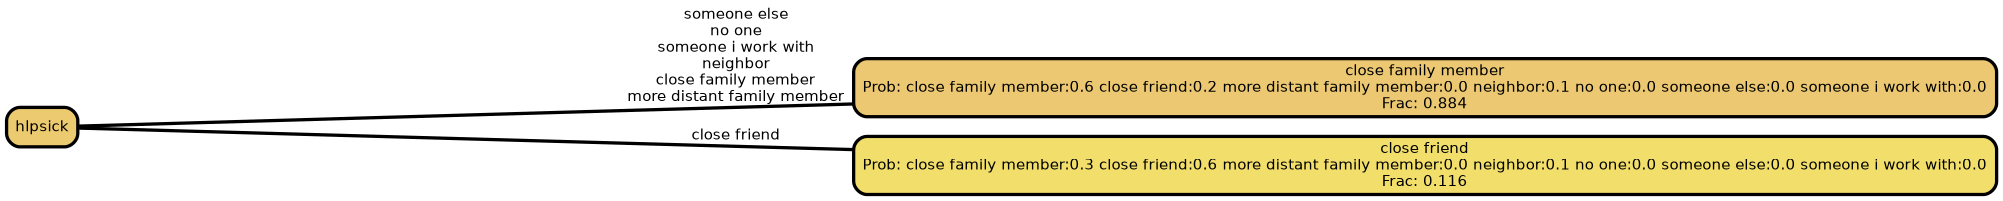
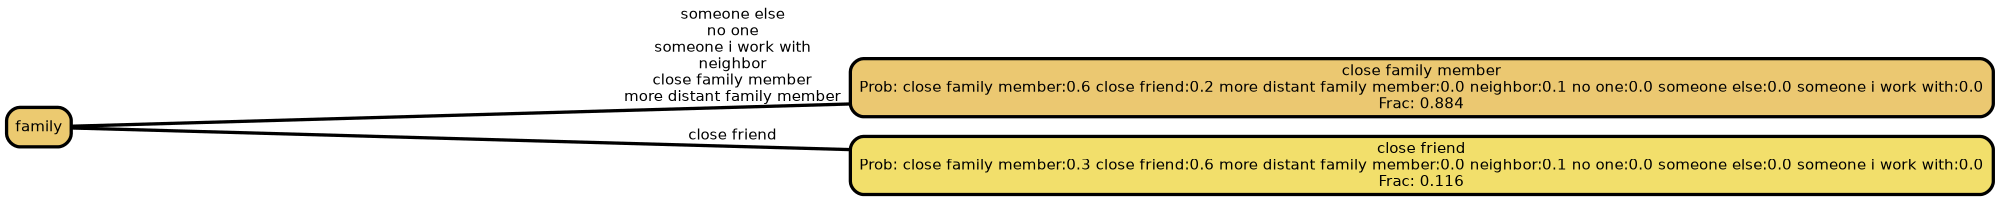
(42, 127) -> (39, 127)
